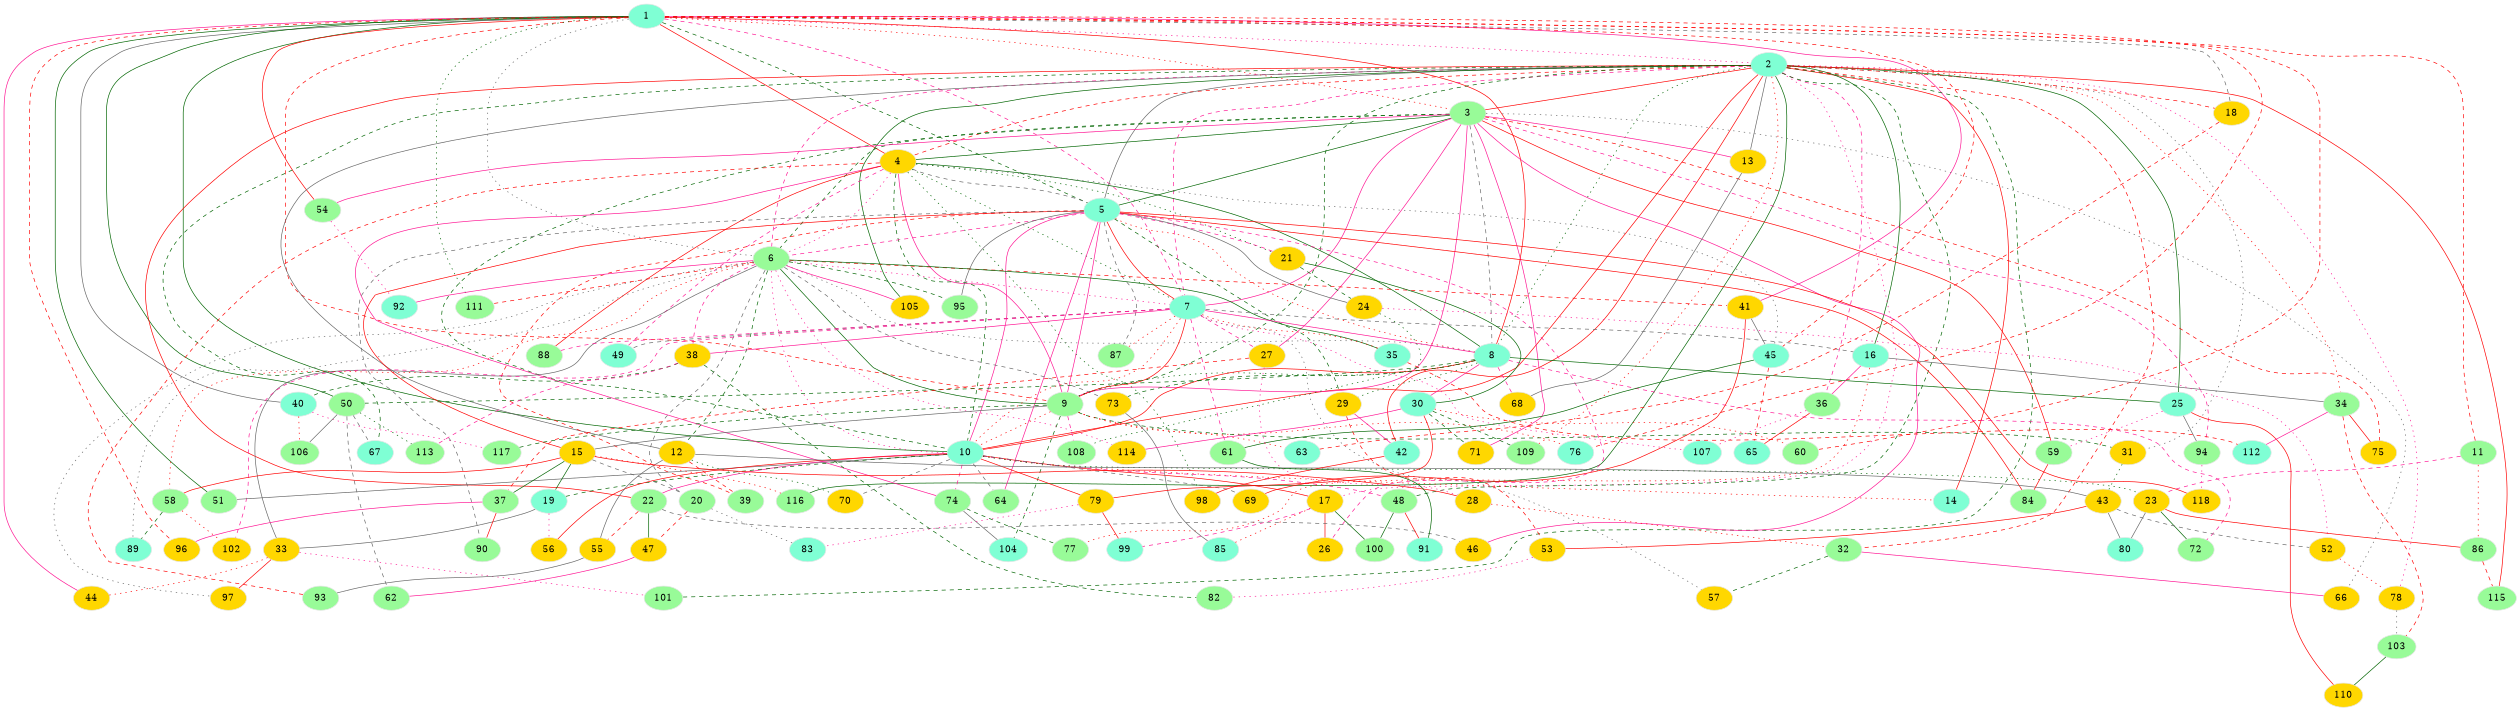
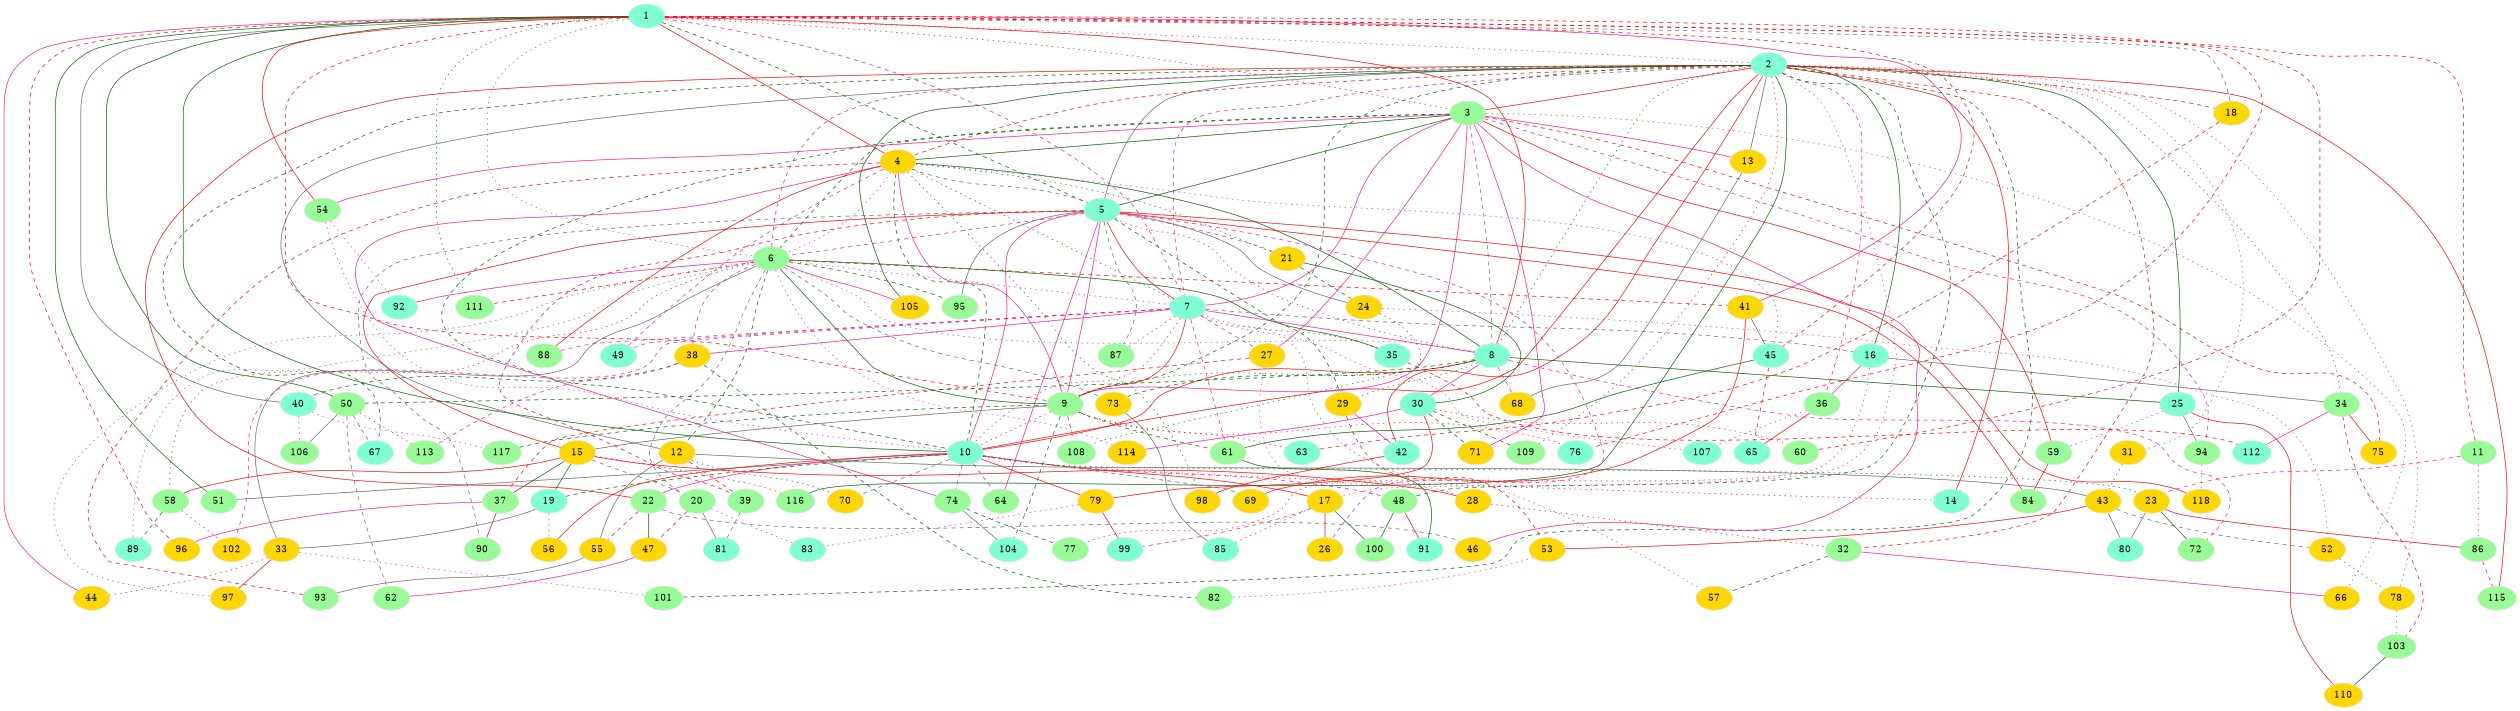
(801, 389) -> (525, 387)
(1517, 438) -> (1154, 436)
none -> (721, 550)
